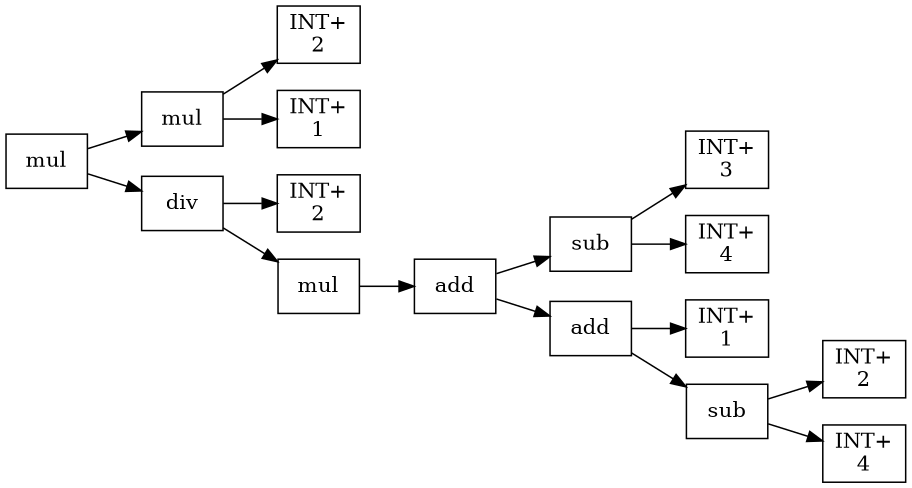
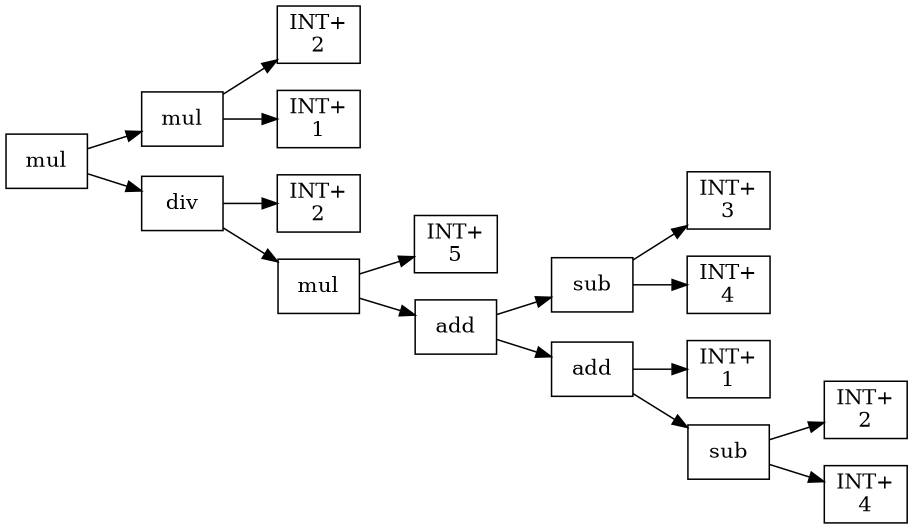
none -> (456, 244)
